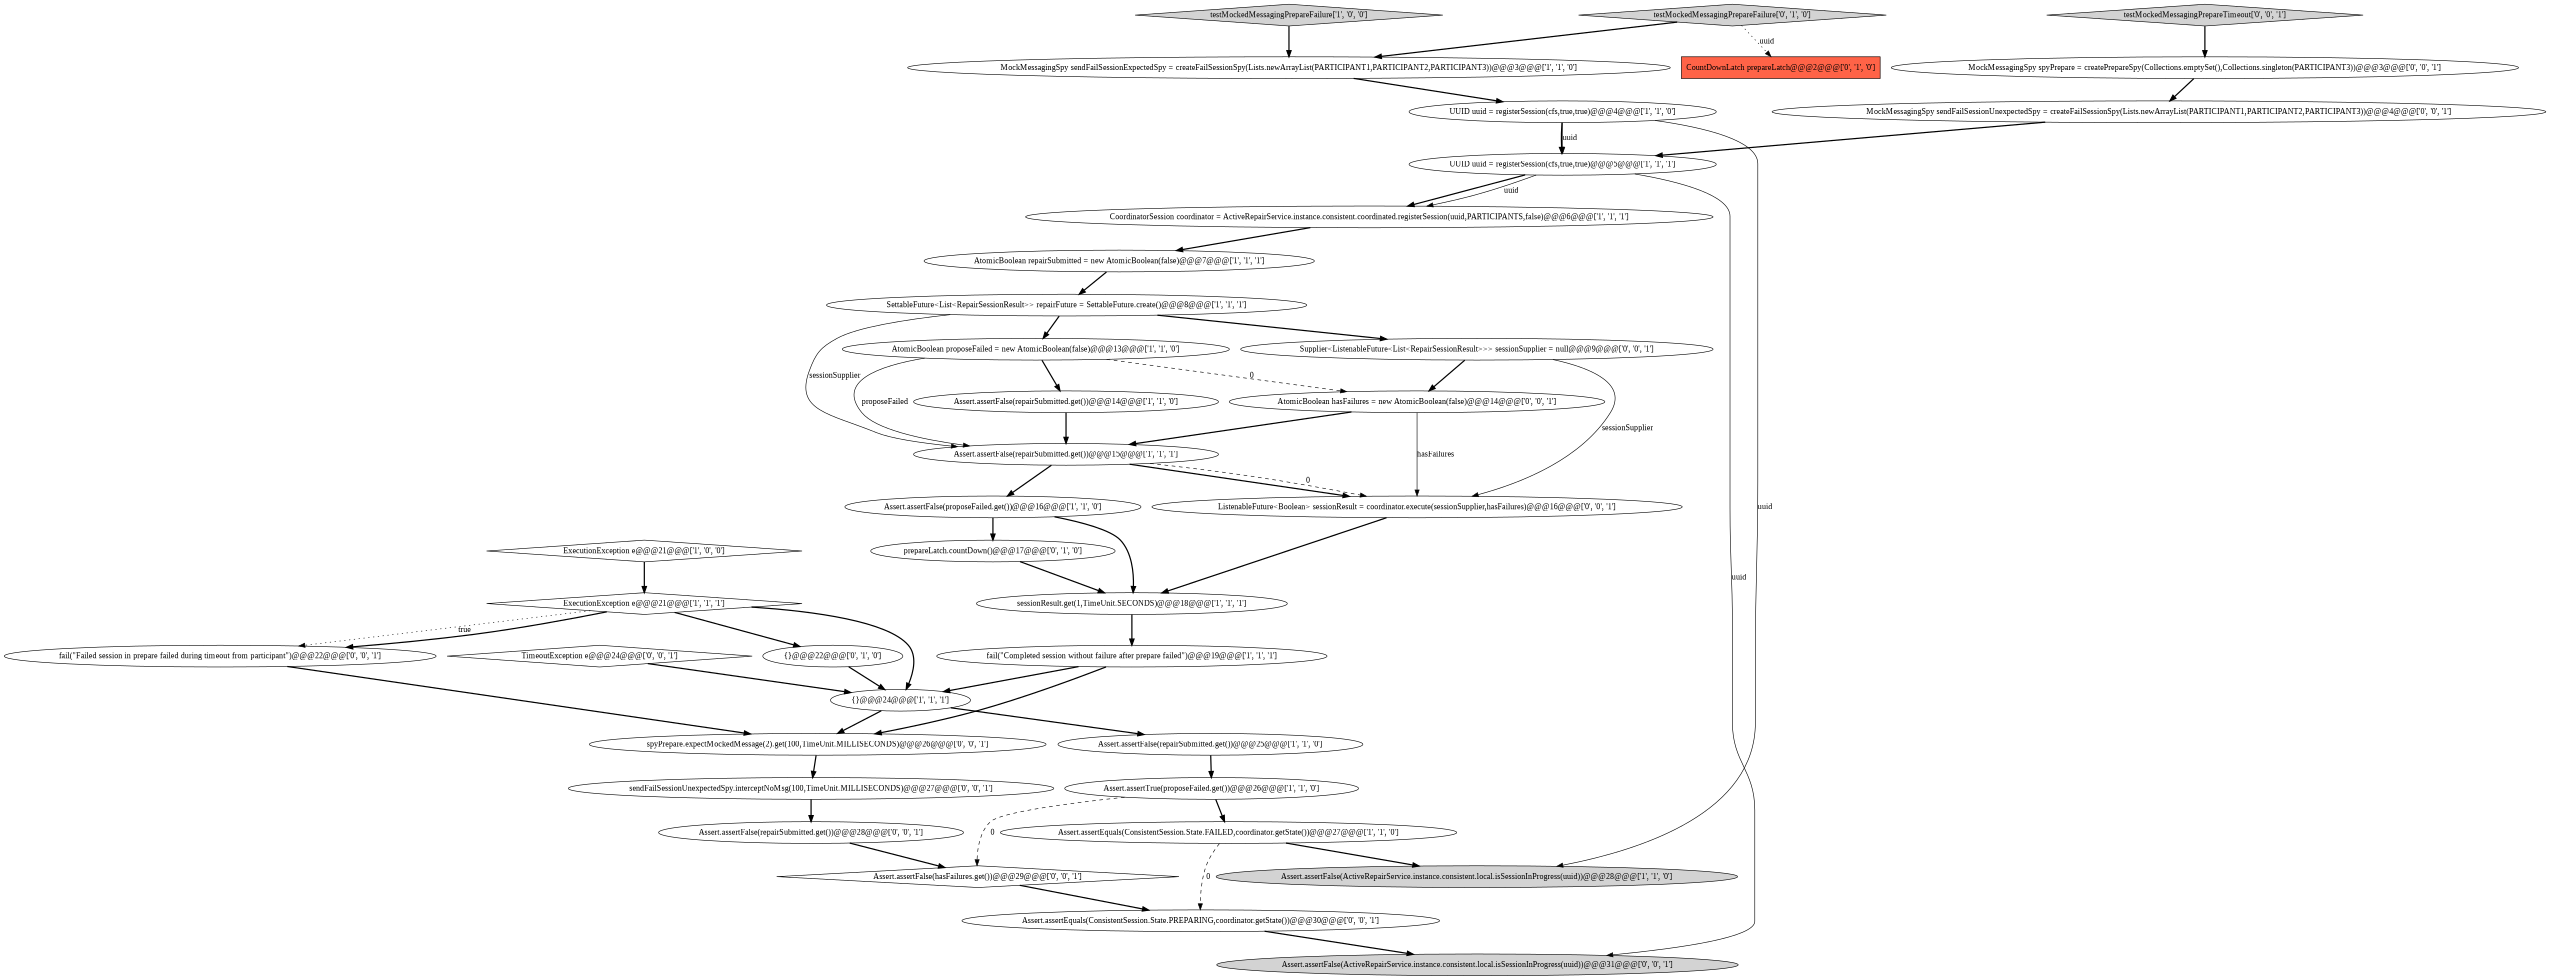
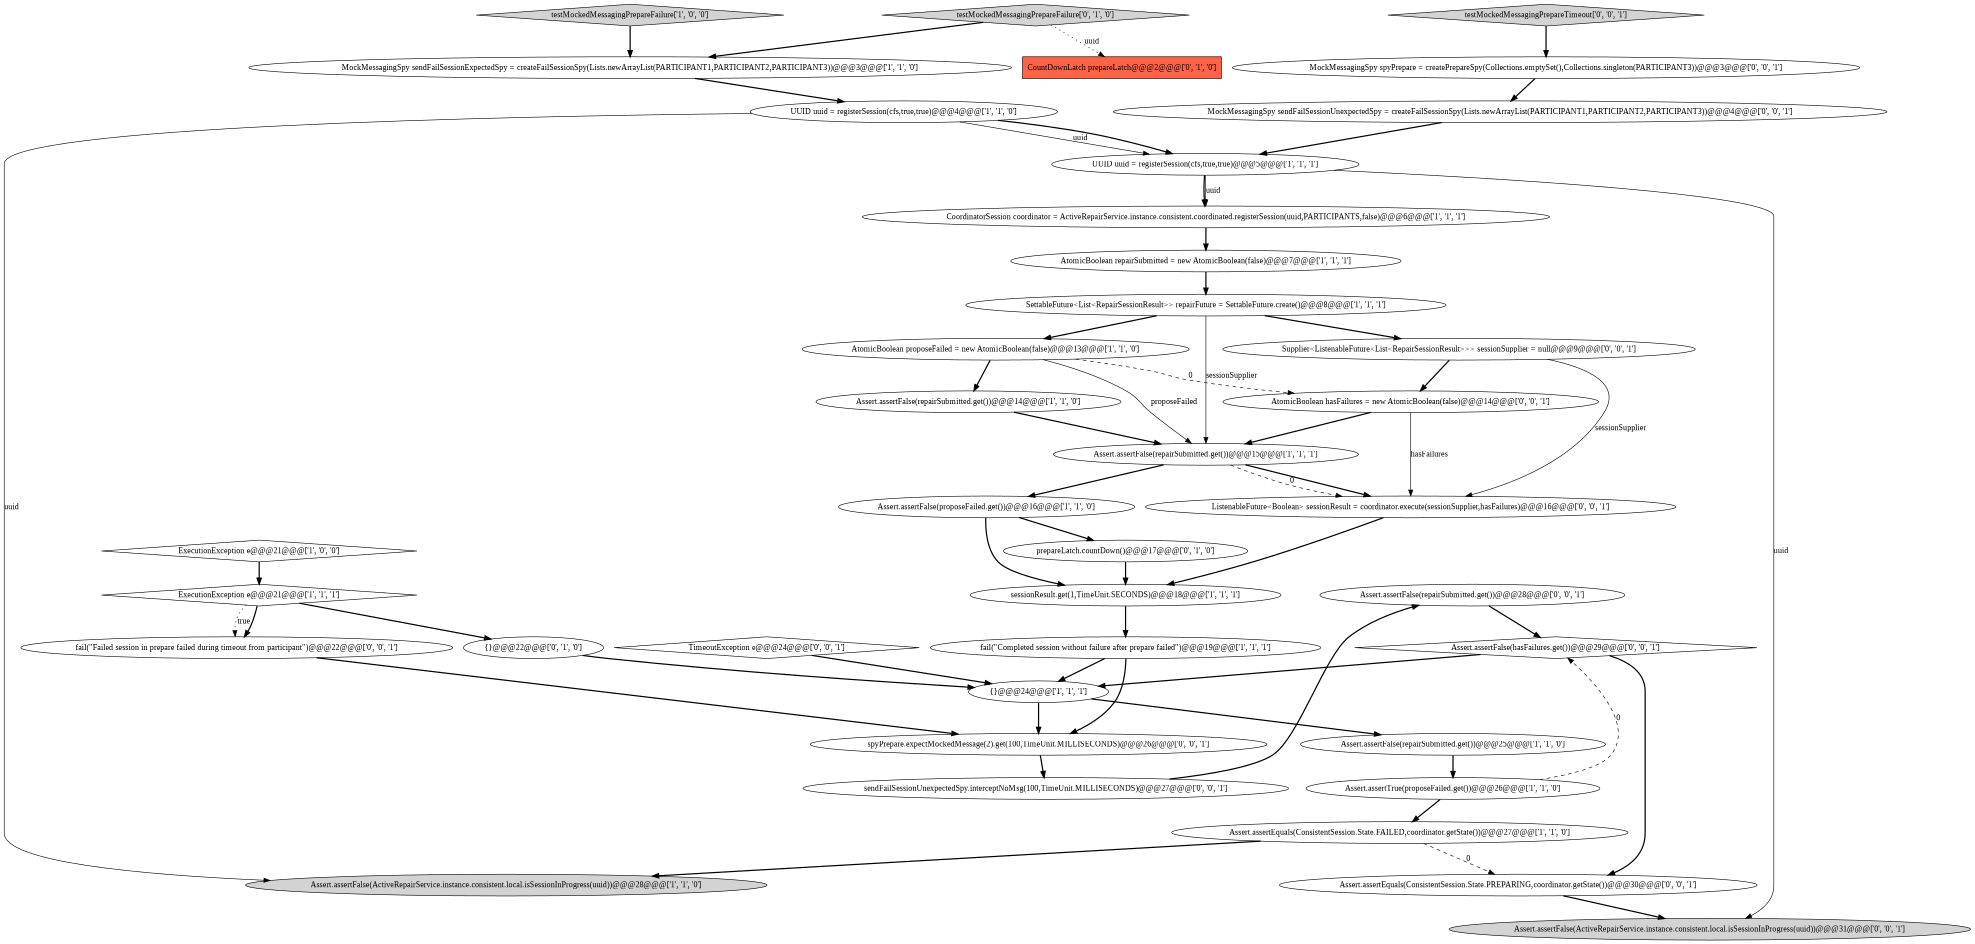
(853, 620) -> (1293, 670)
